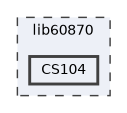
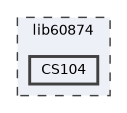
(64, 31) -> (64, 31)
